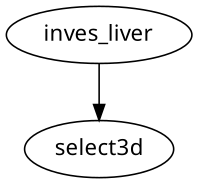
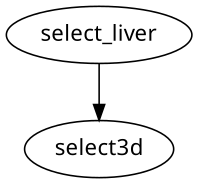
(99, 35) -> (99, 35)
